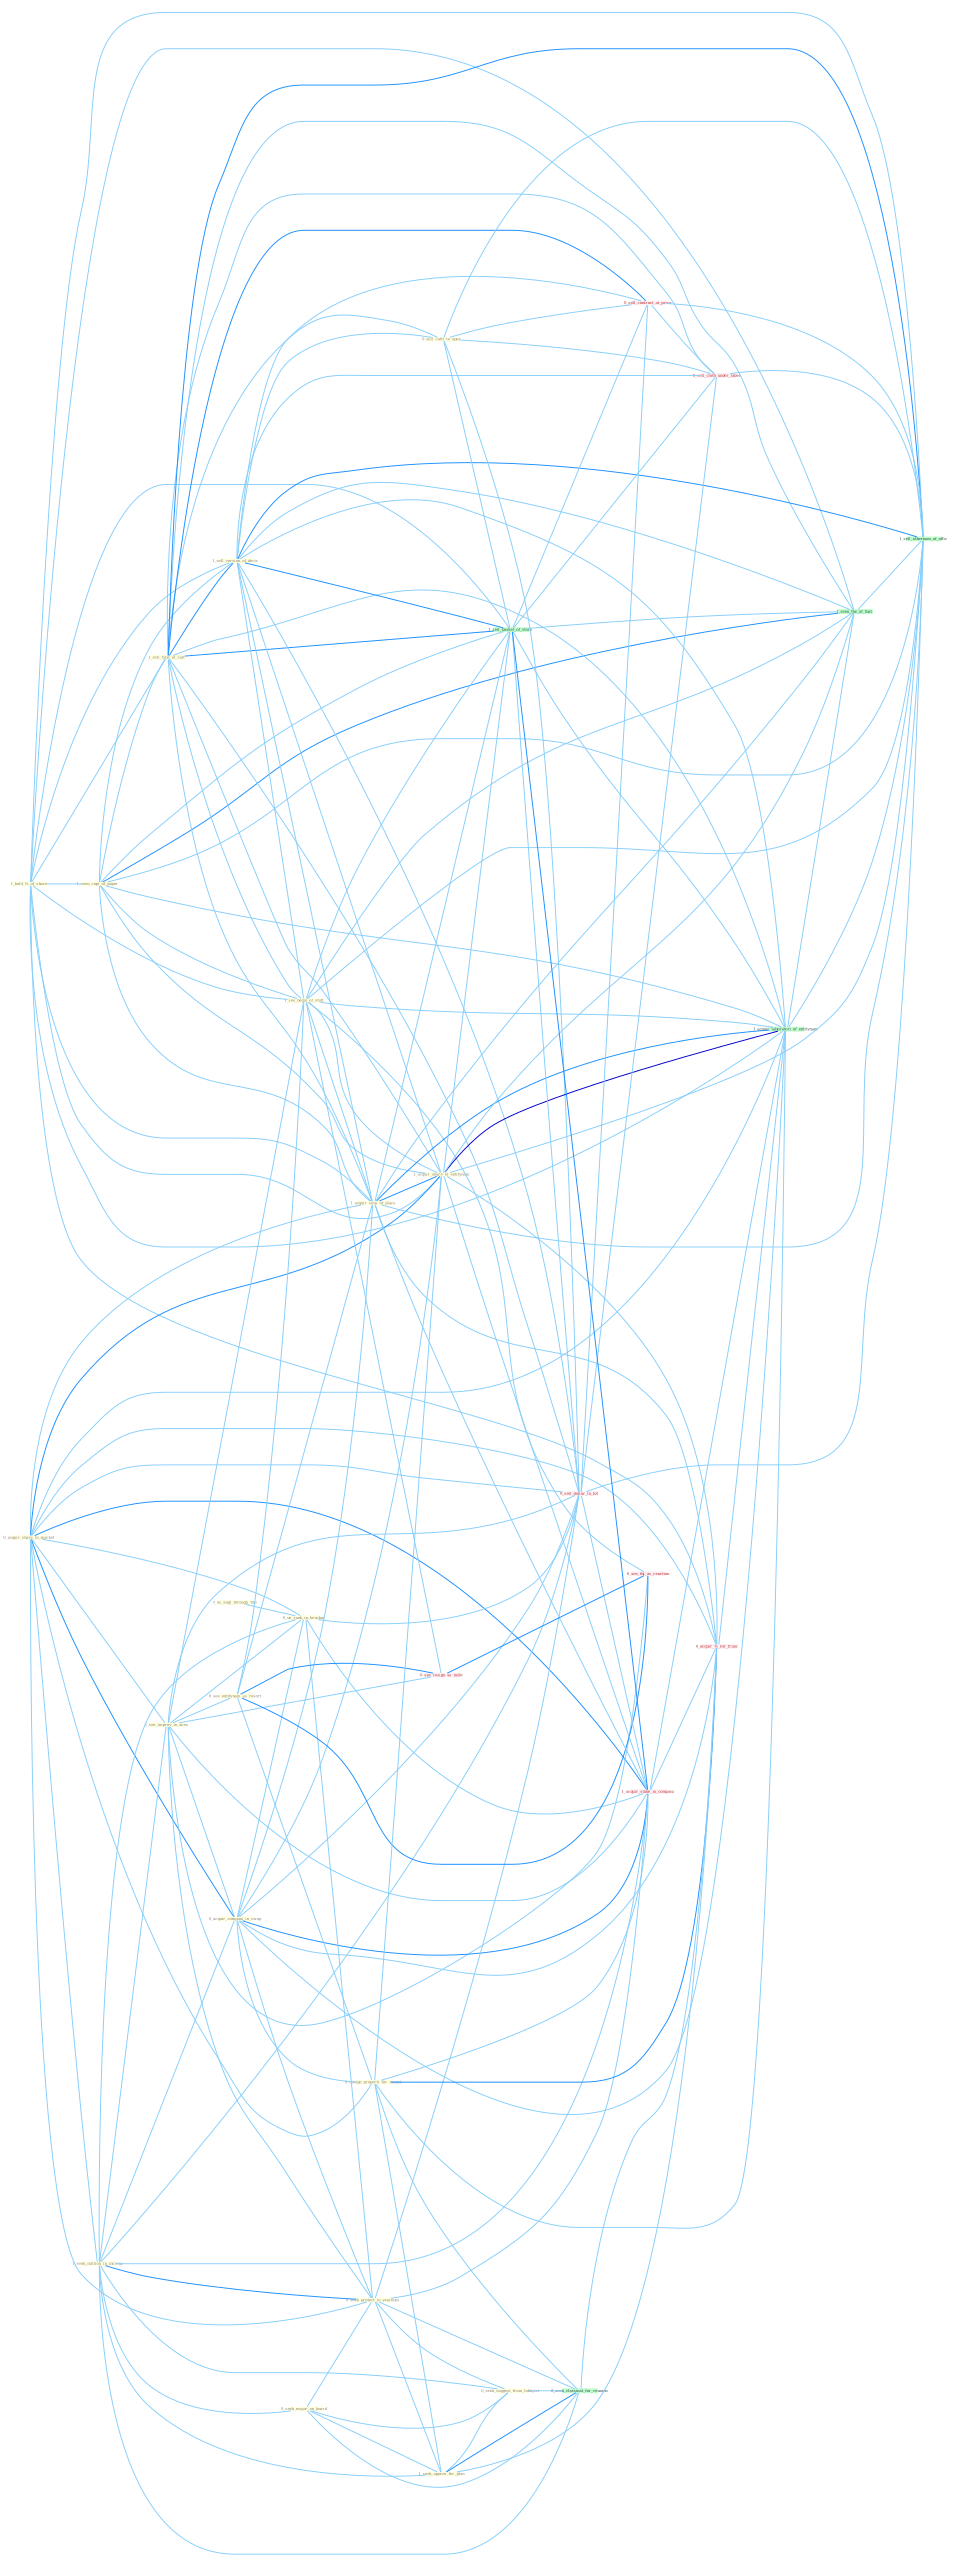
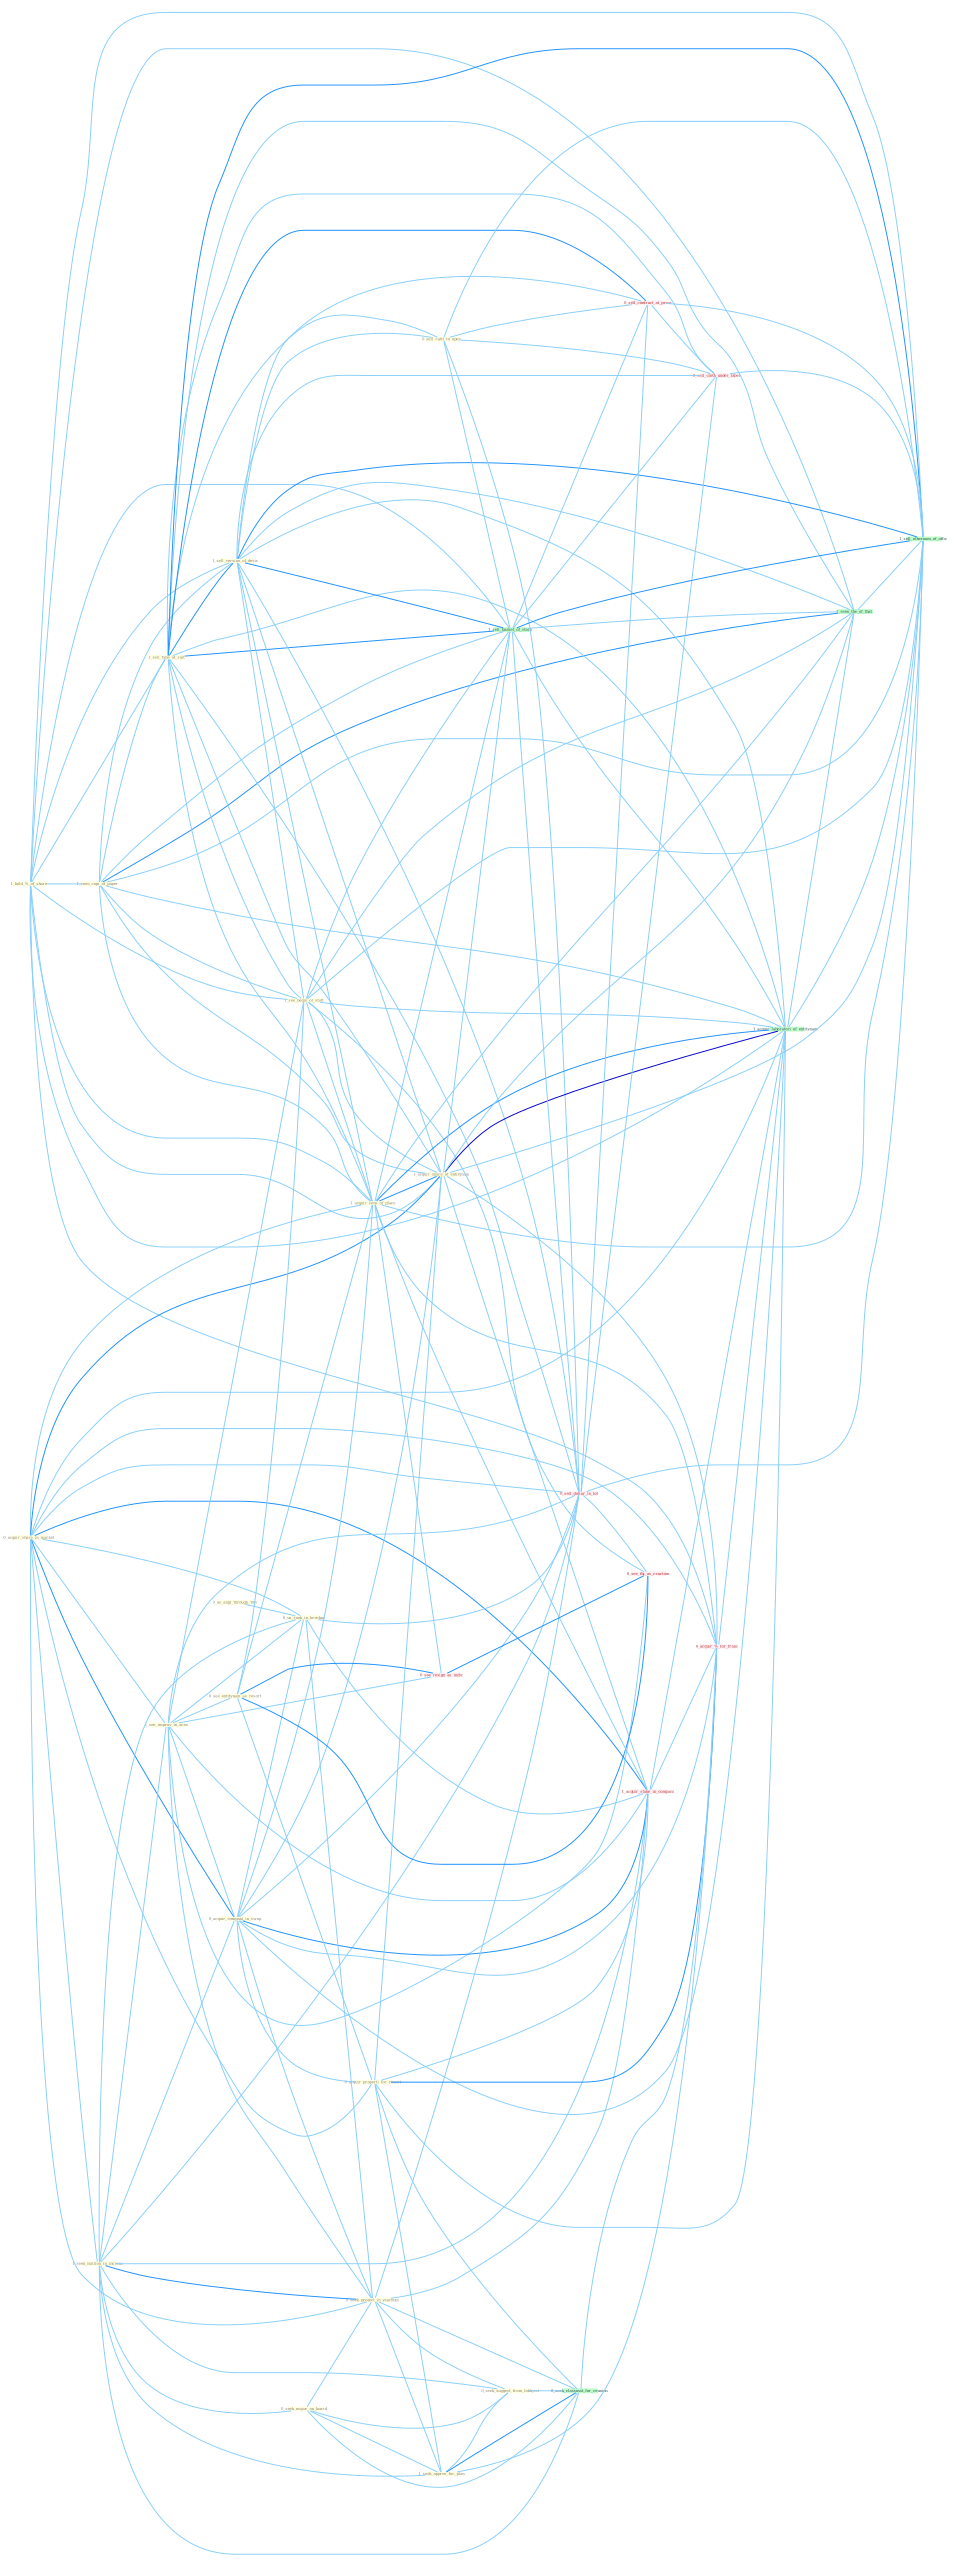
(580, 1211) -> (711, 576)
(374, 1338) -> (410, 1451)
(614, 1643) -> (617, 1532)
(374, 2082) -> (374, 2082)
